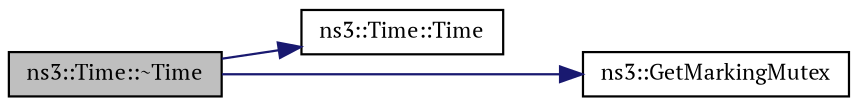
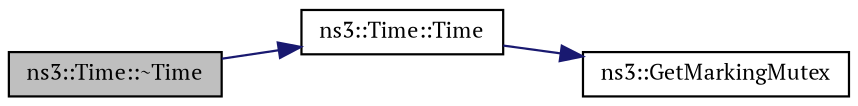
(391, 74) -> (532, 49)
